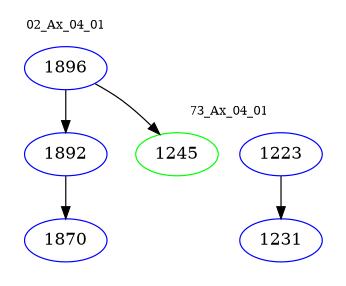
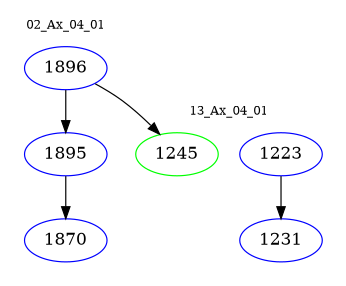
(229, 112) -> (229, 112)
(66, 154) -> (66, 154)
